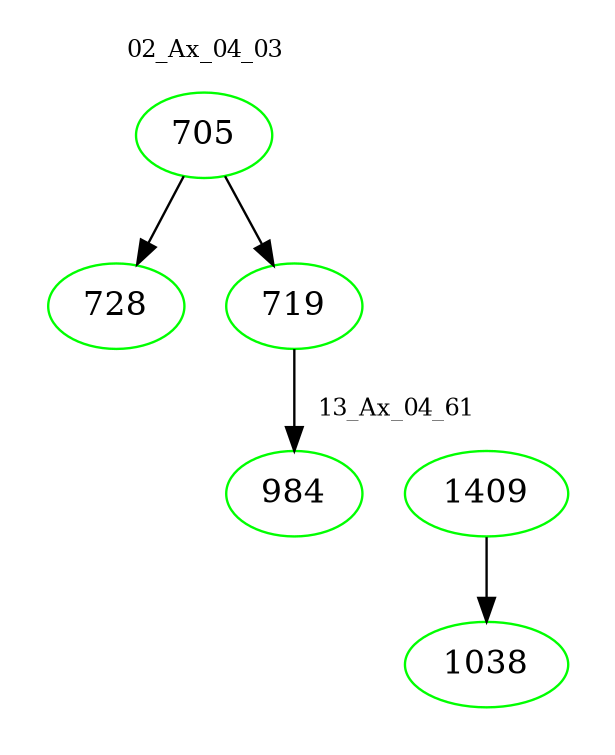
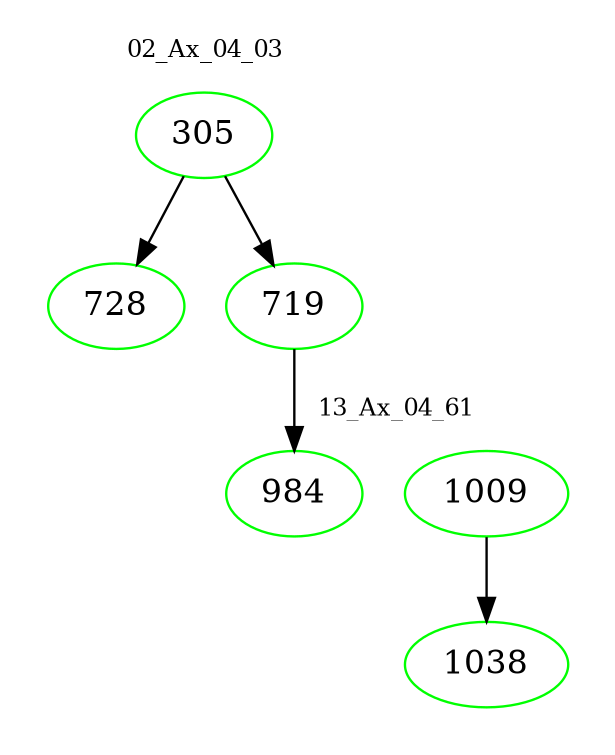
(204, 135) -> (204, 135)
(487, 494) -> (487, 494)
